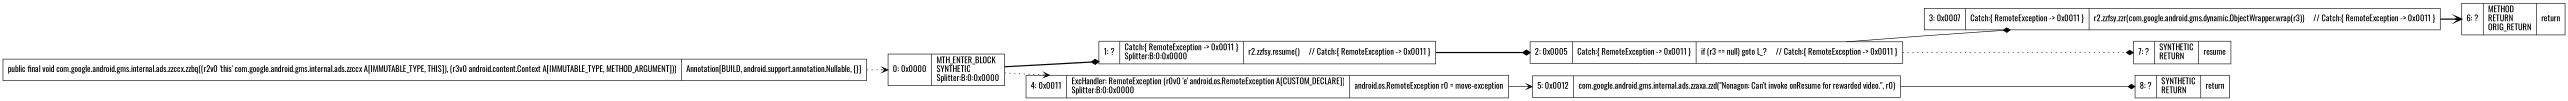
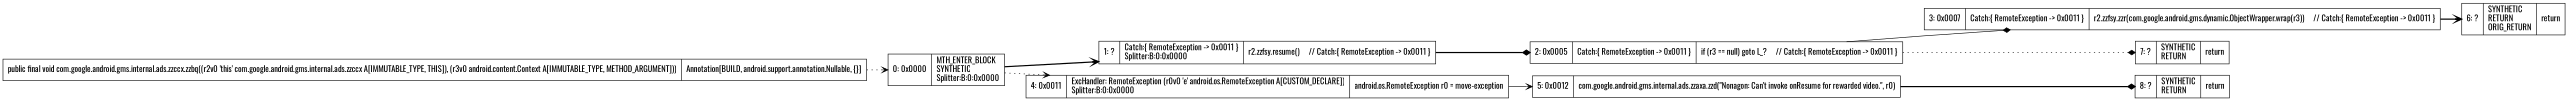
(2501, 10) -> (2505, 10)
(2215, 52) -> (2215, 52)
(1048, 64) -> (1049, 64)
(2014, 87) -> (2014, 87)
